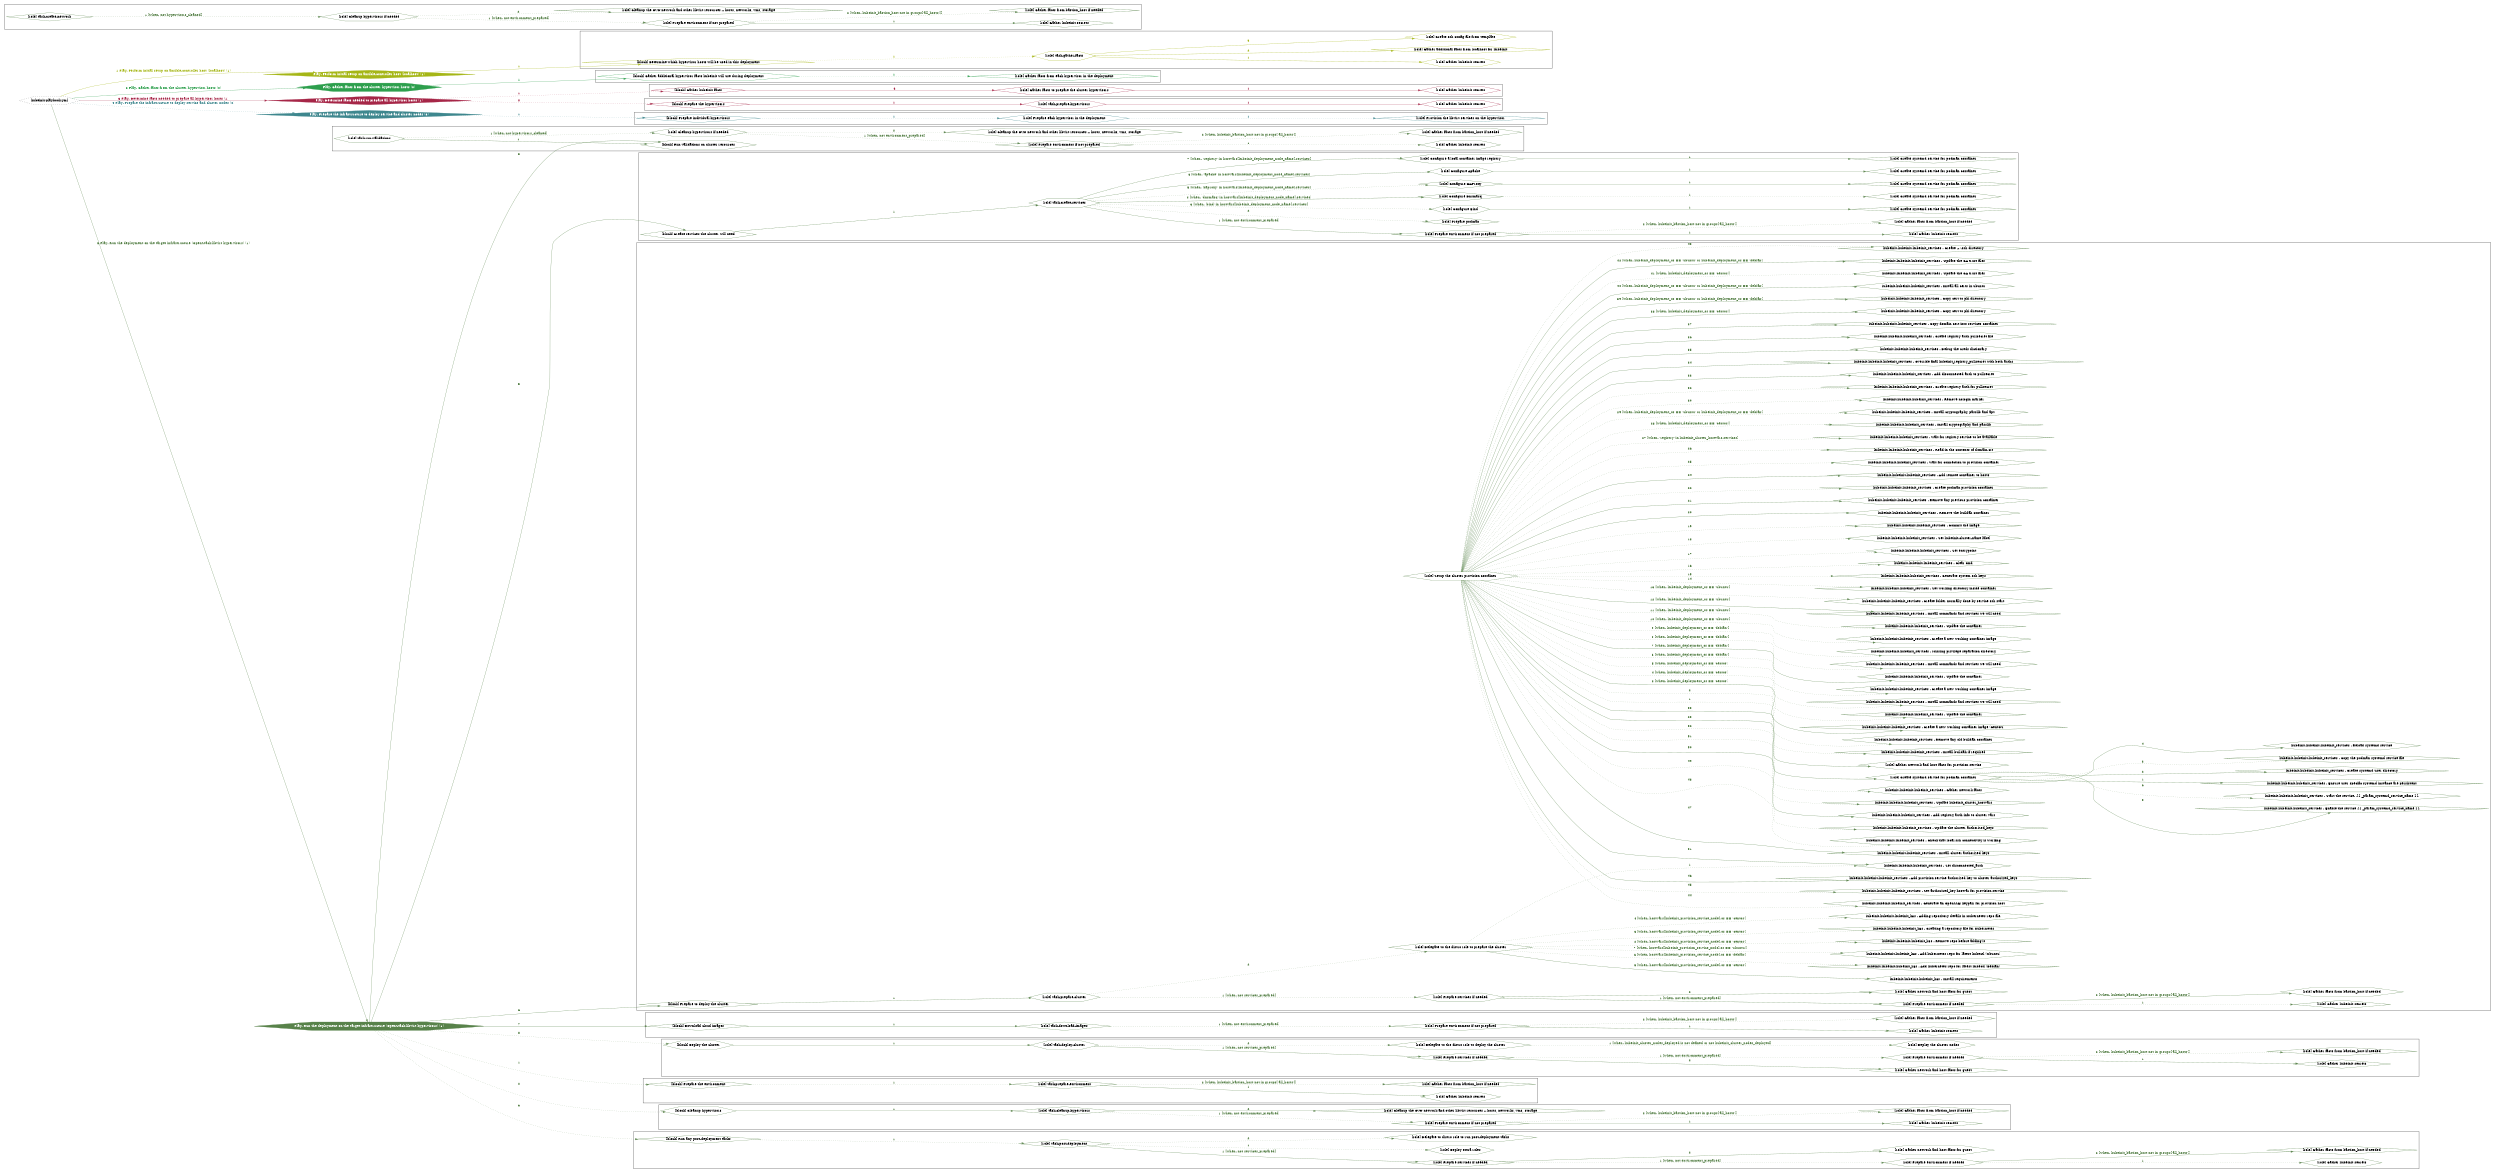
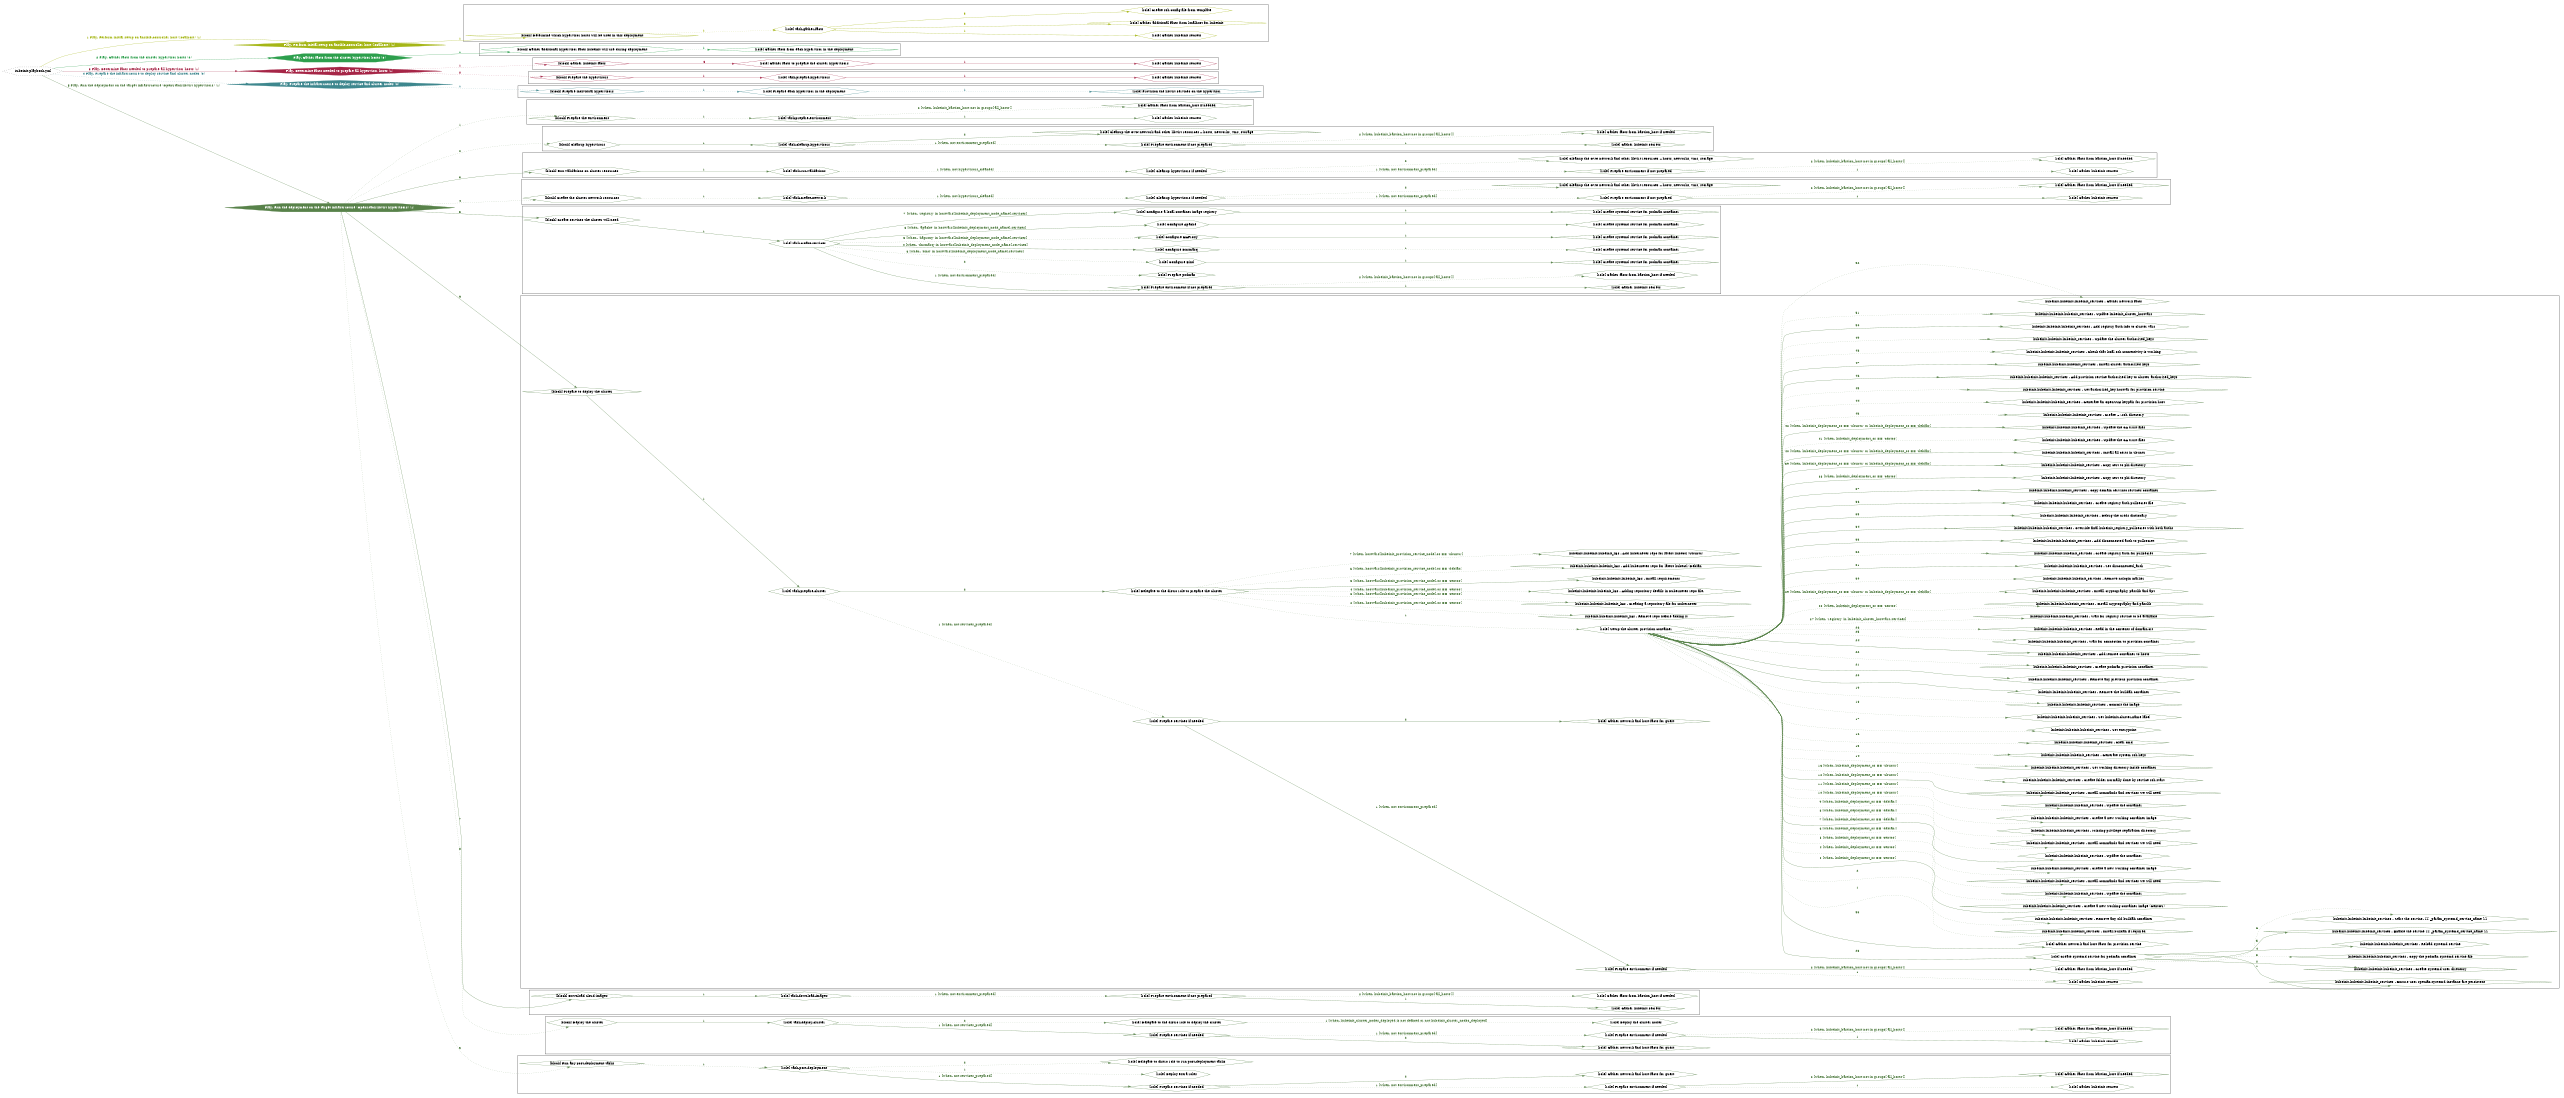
(523, 142) -> (703, 172)
none -> (582, 198)
(1652, 869) -> (1386, 622)
(1256, 973) -> (971, 592)
